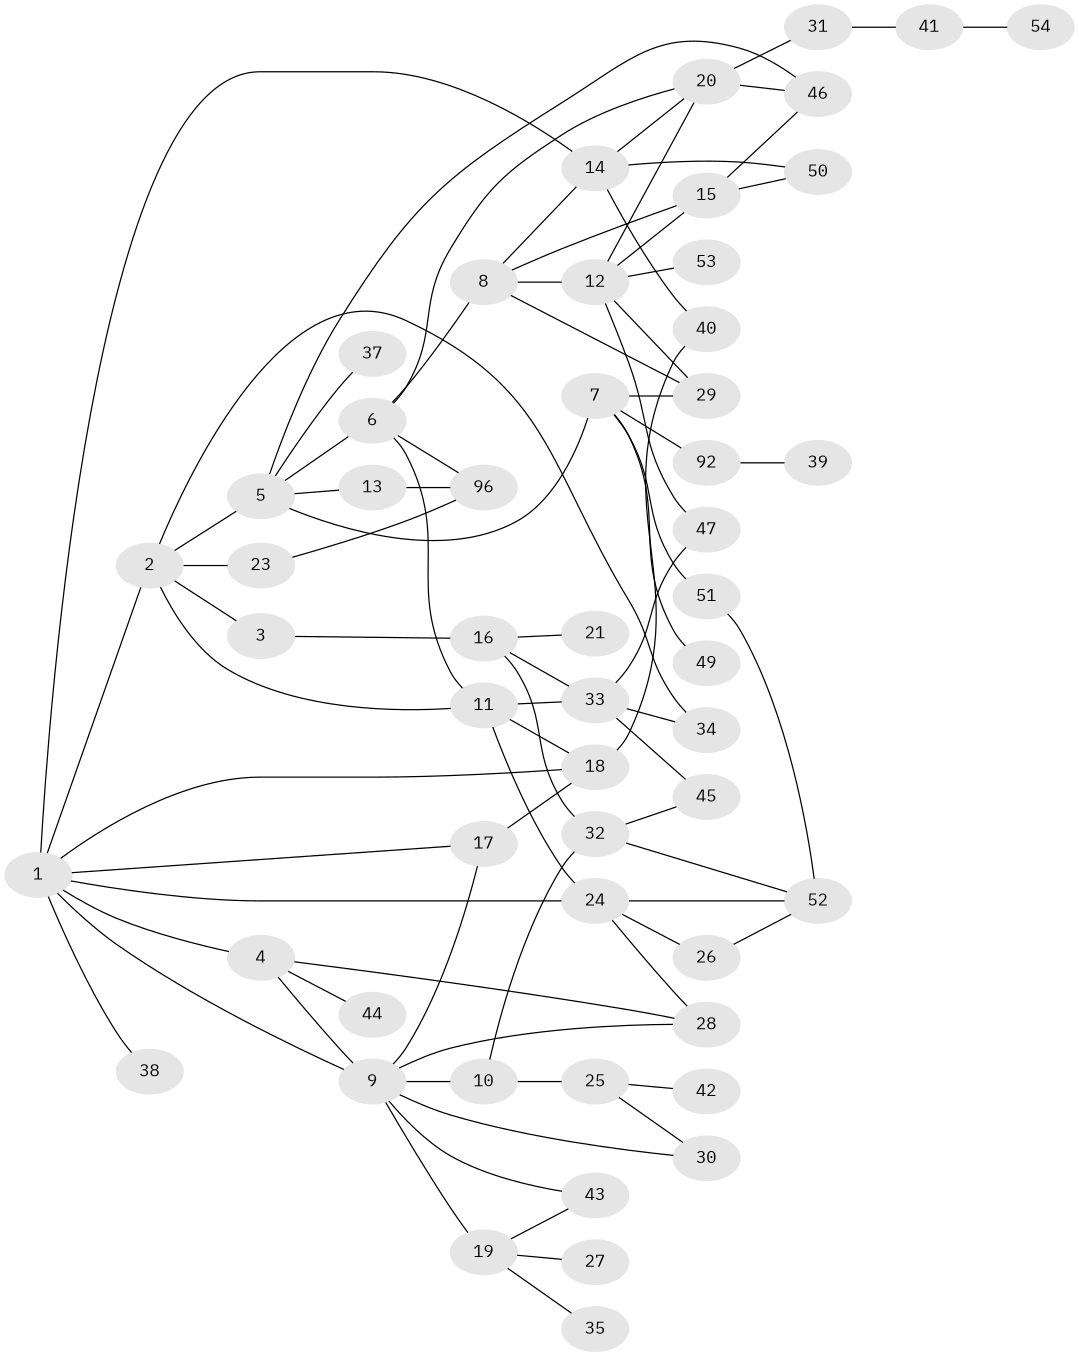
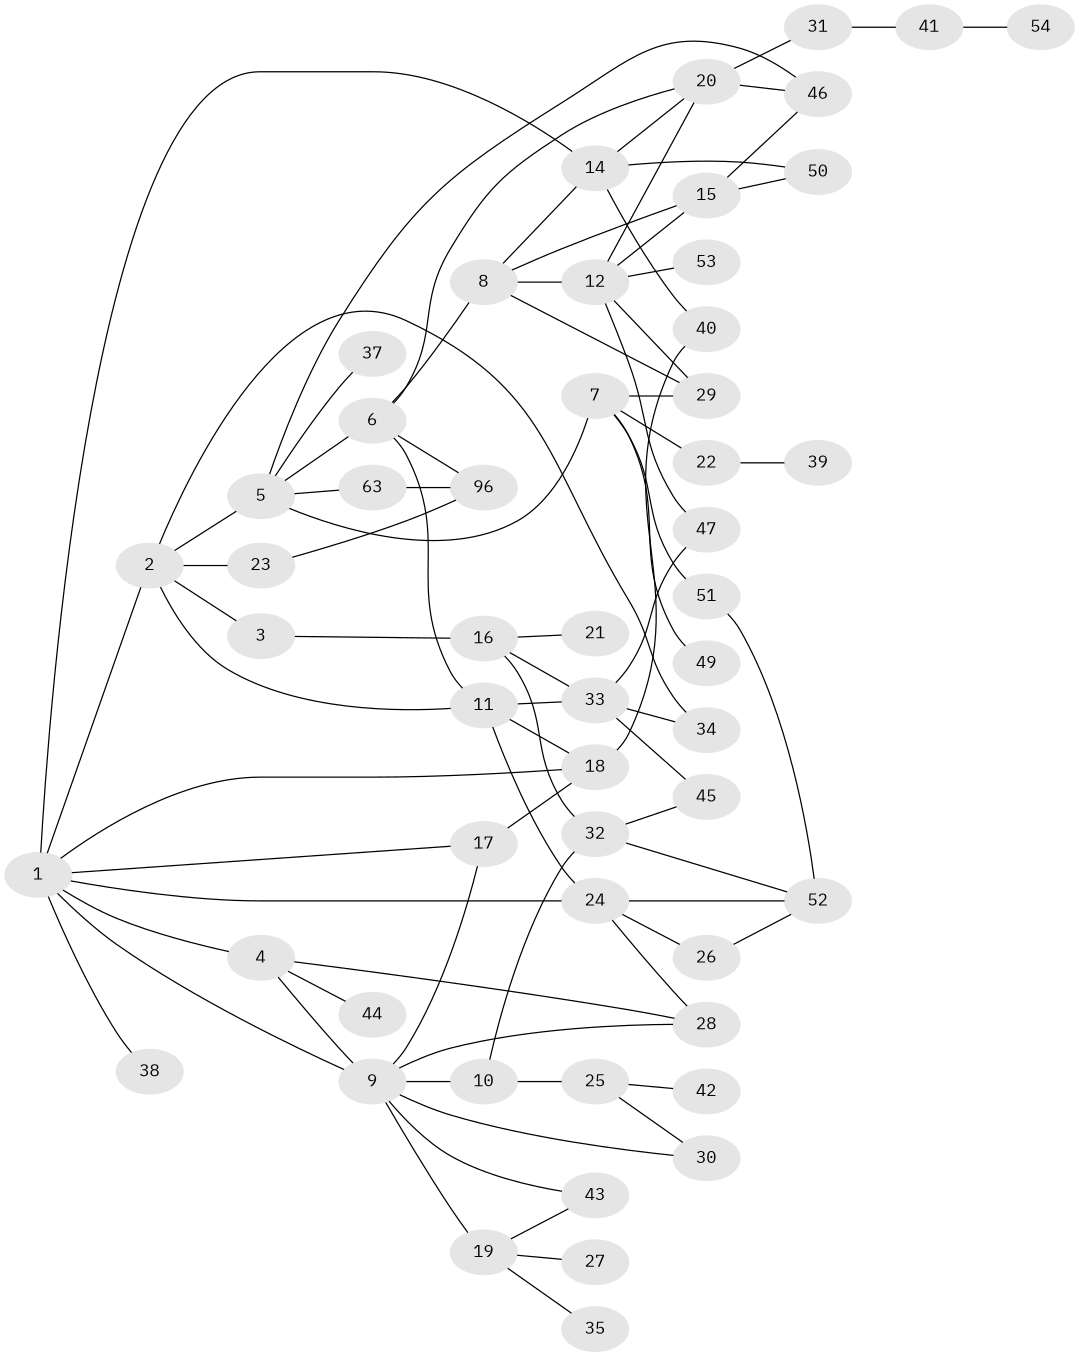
(707, 463) -> (707, 463)
(372, 488) -> (372, 488)
